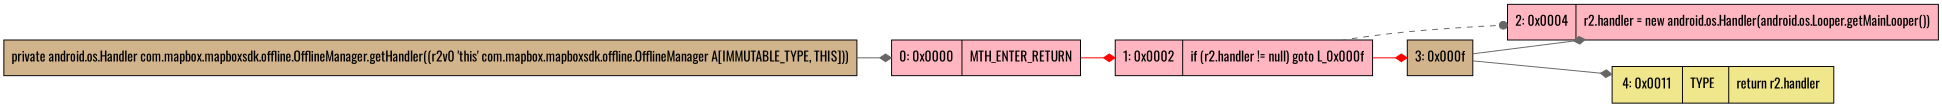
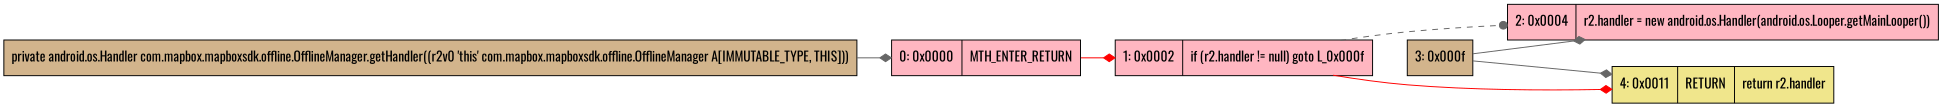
(1384, 58) -> (1466, 88)
(1703, 84) -> (1706, 84)
